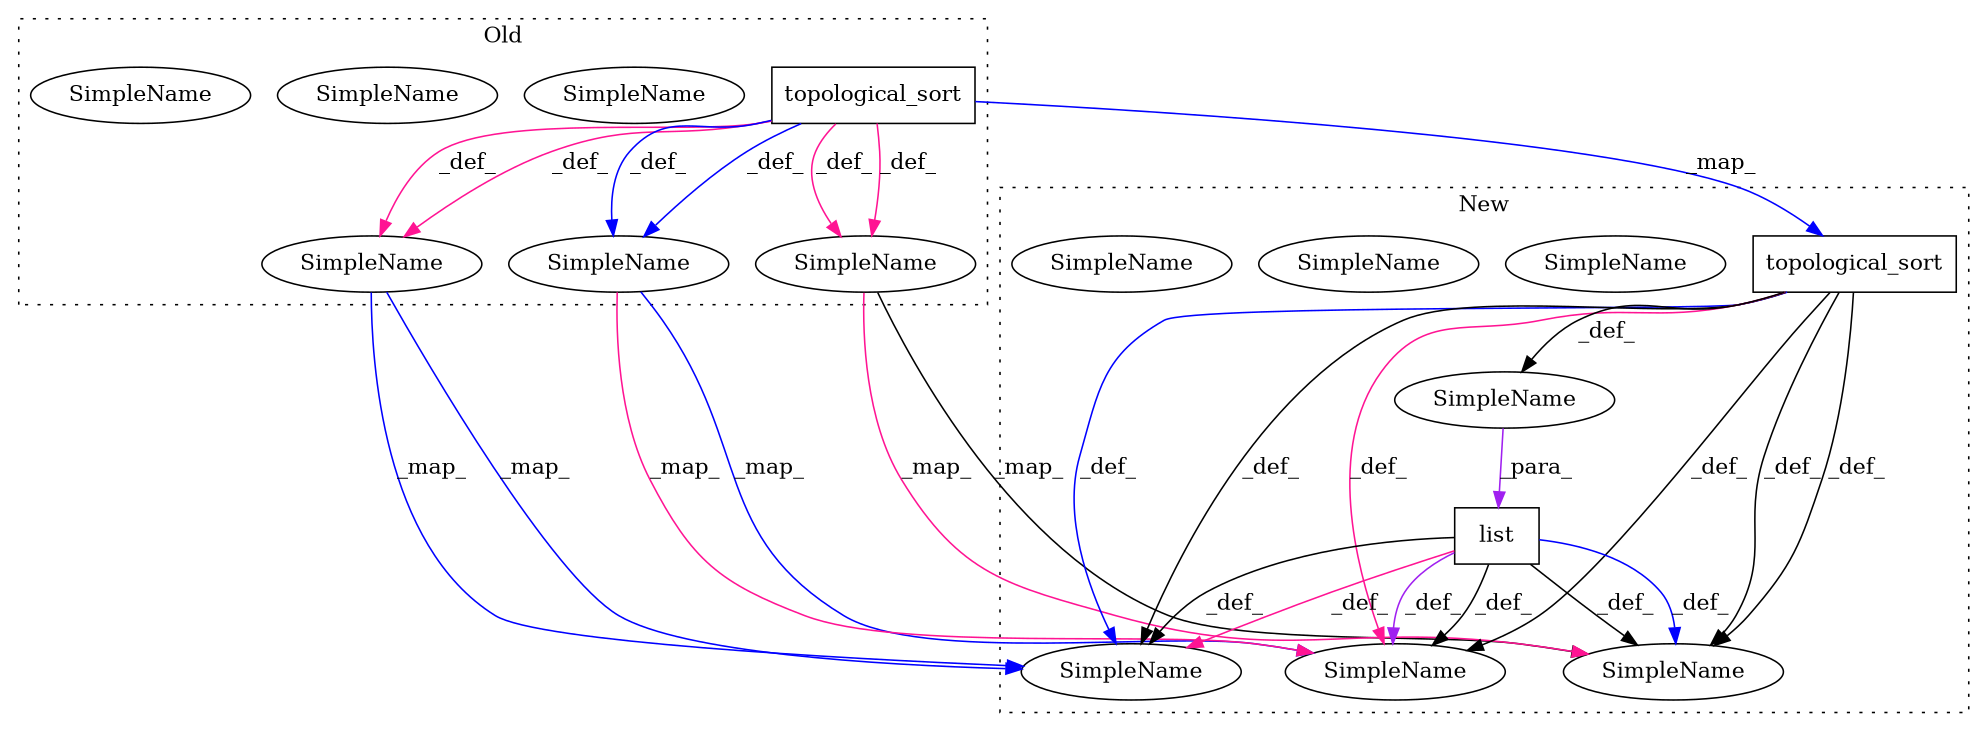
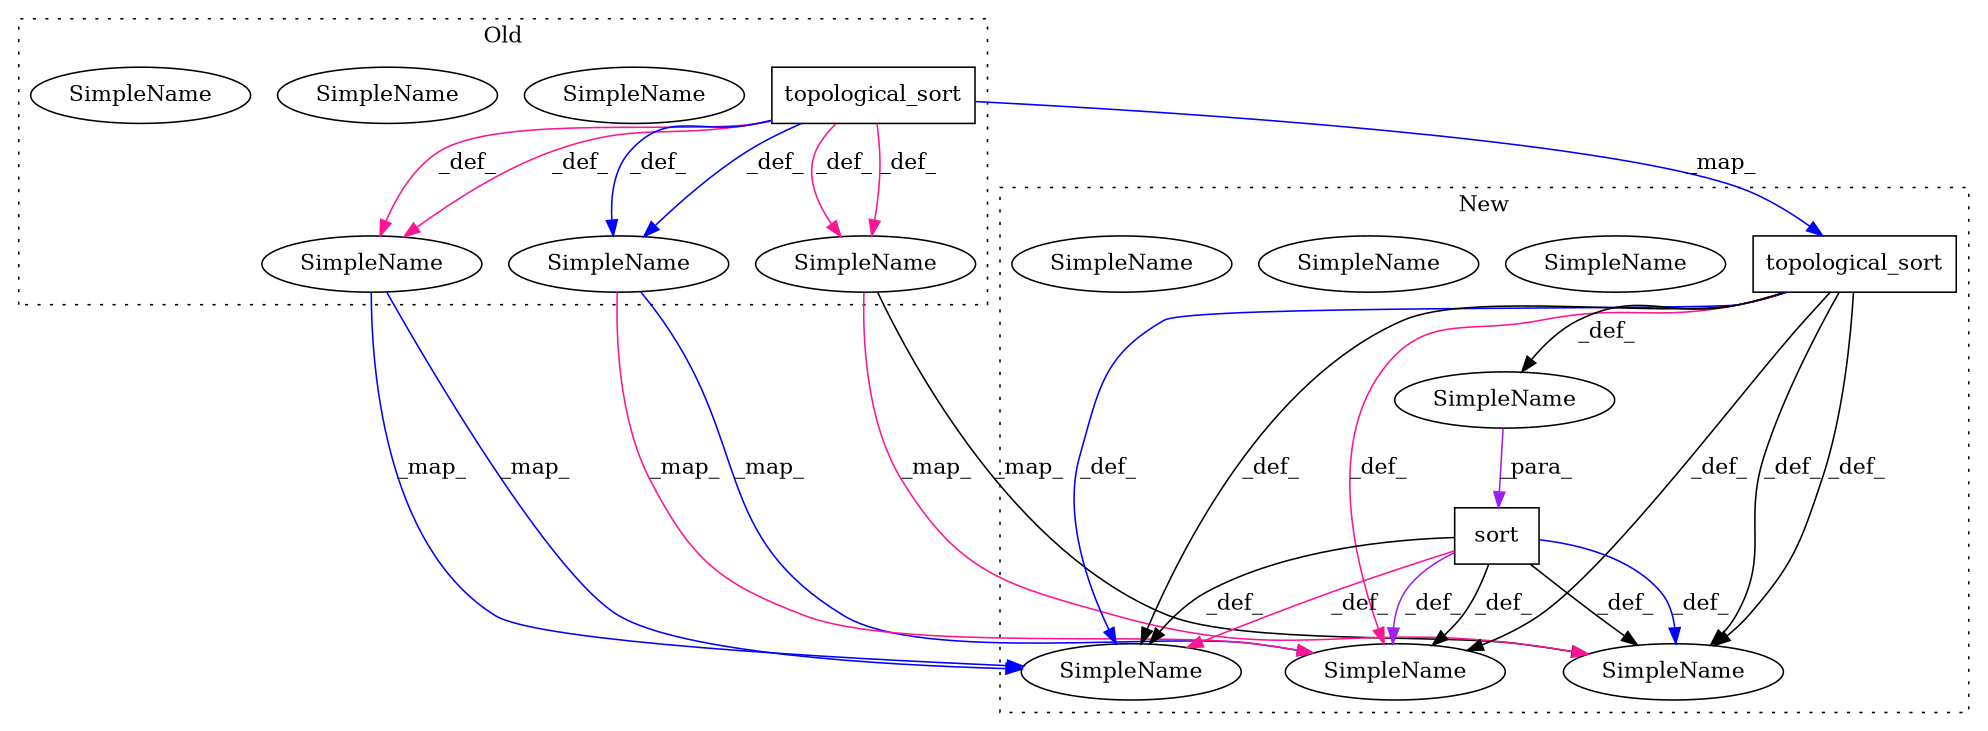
(1497, 536) -> (1497, 536)
